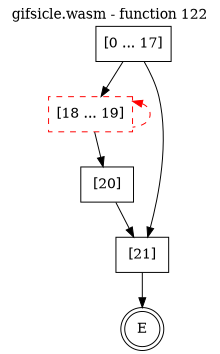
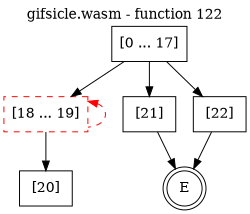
none -> (220, 114)
(122, 215) -> none
